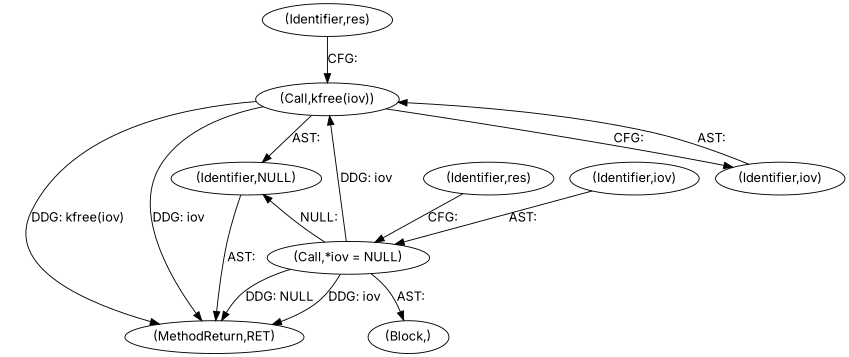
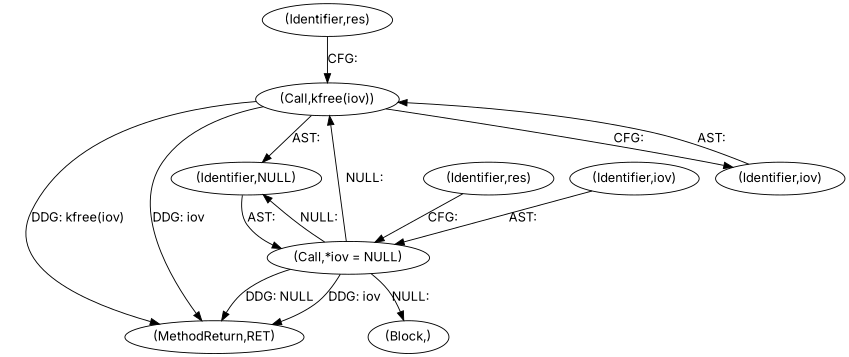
(367, 179) -> (367, 179)
(225, 252) -> (248, 226)
(413, 297) -> (413, 297)
